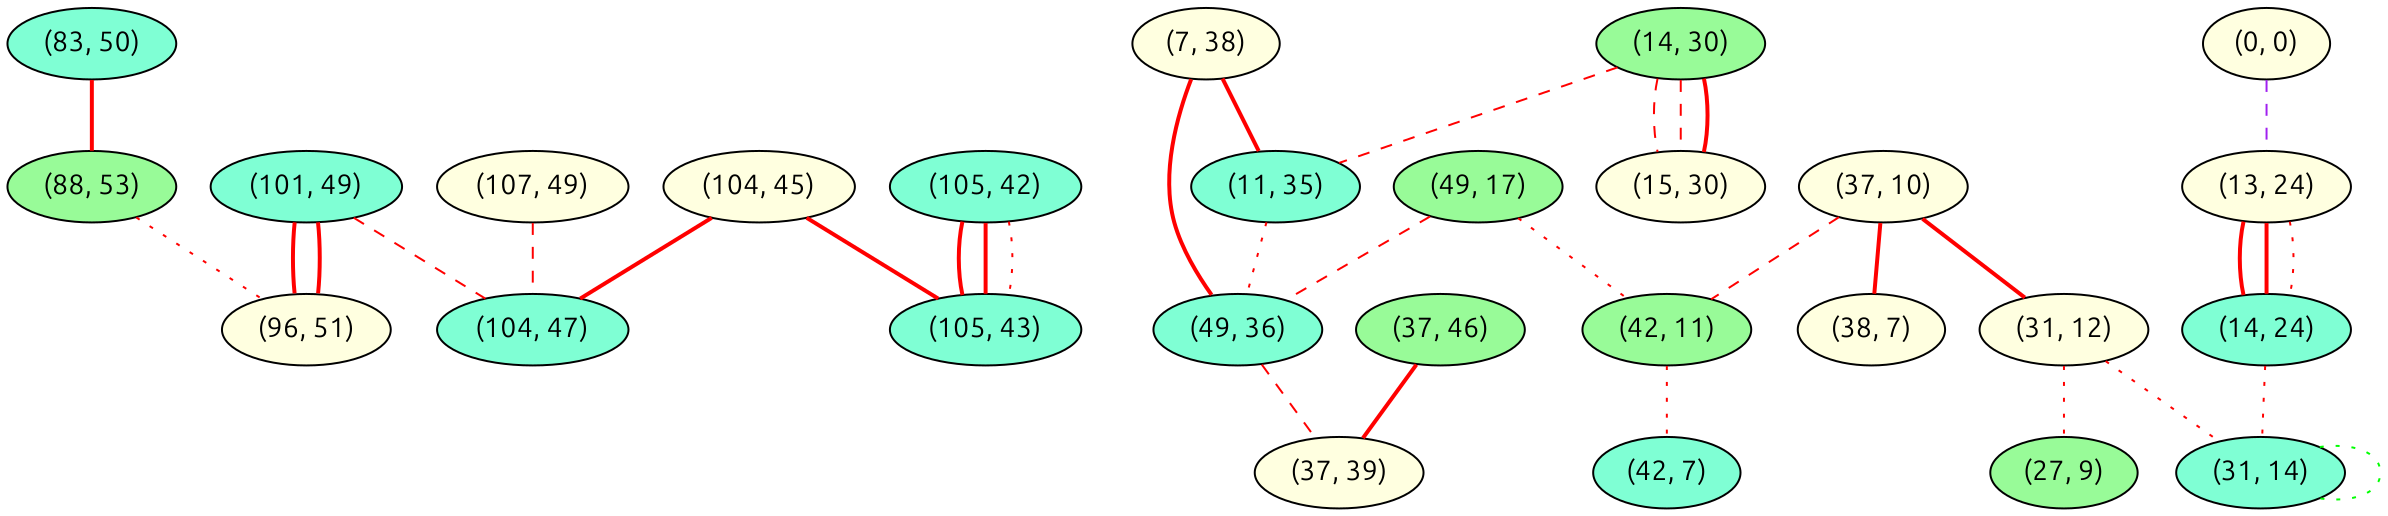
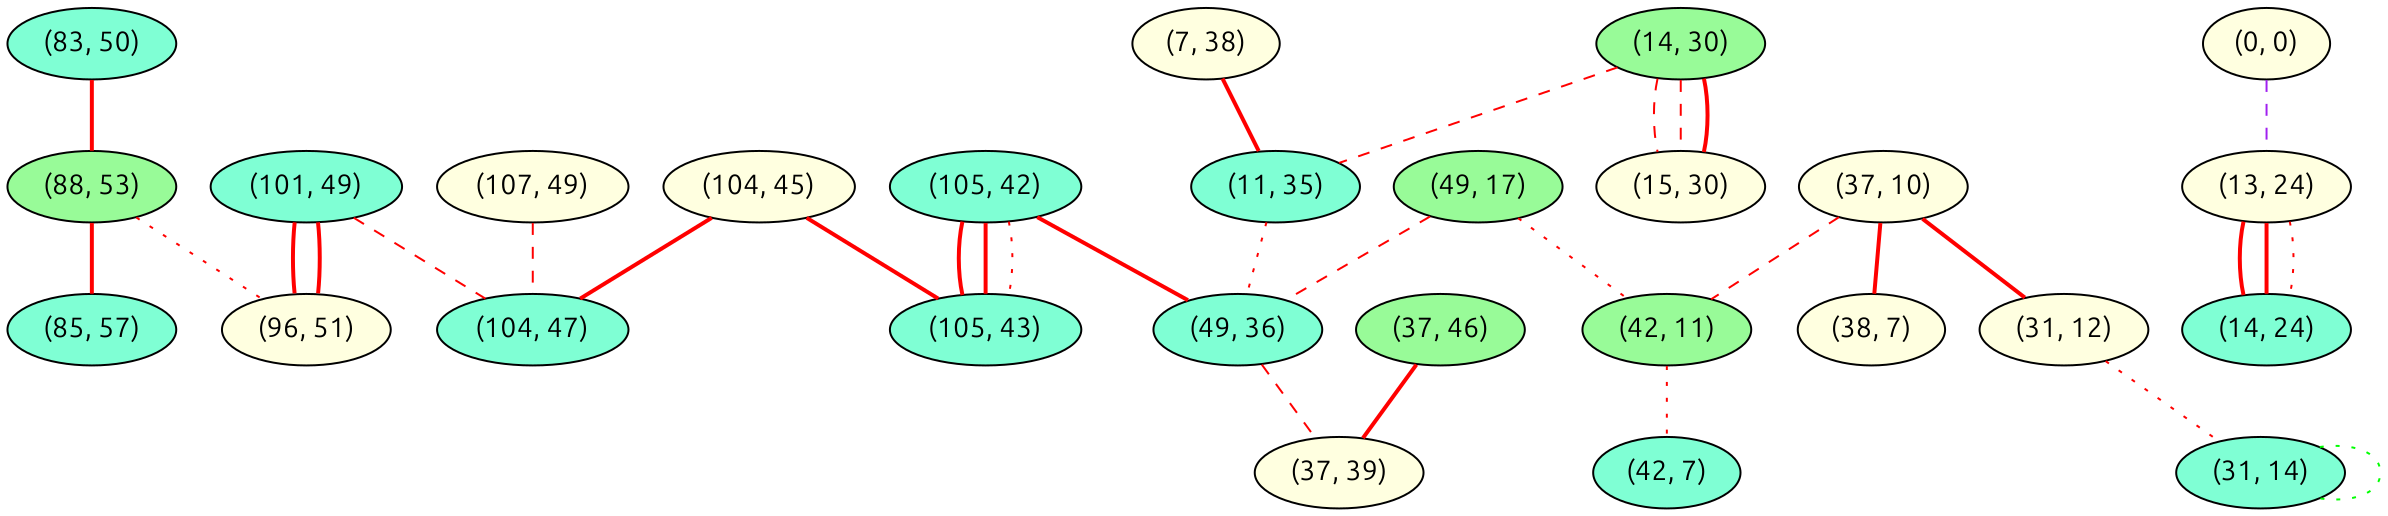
(1170, 191) -> (1113, 259)
none -> (92, 330)
(2264, 401) -> none
(2064, 473) -> none
